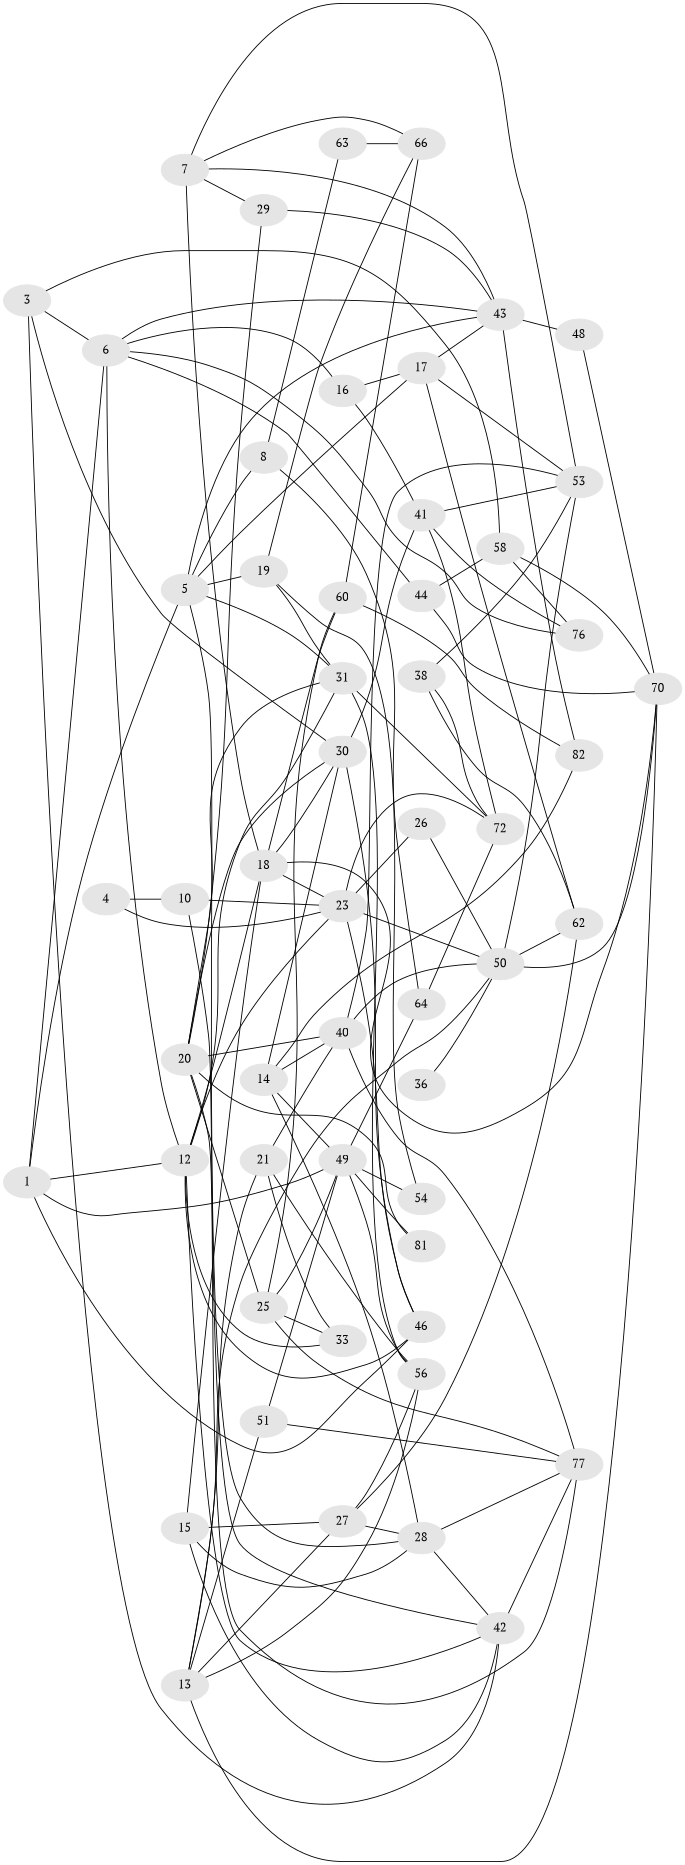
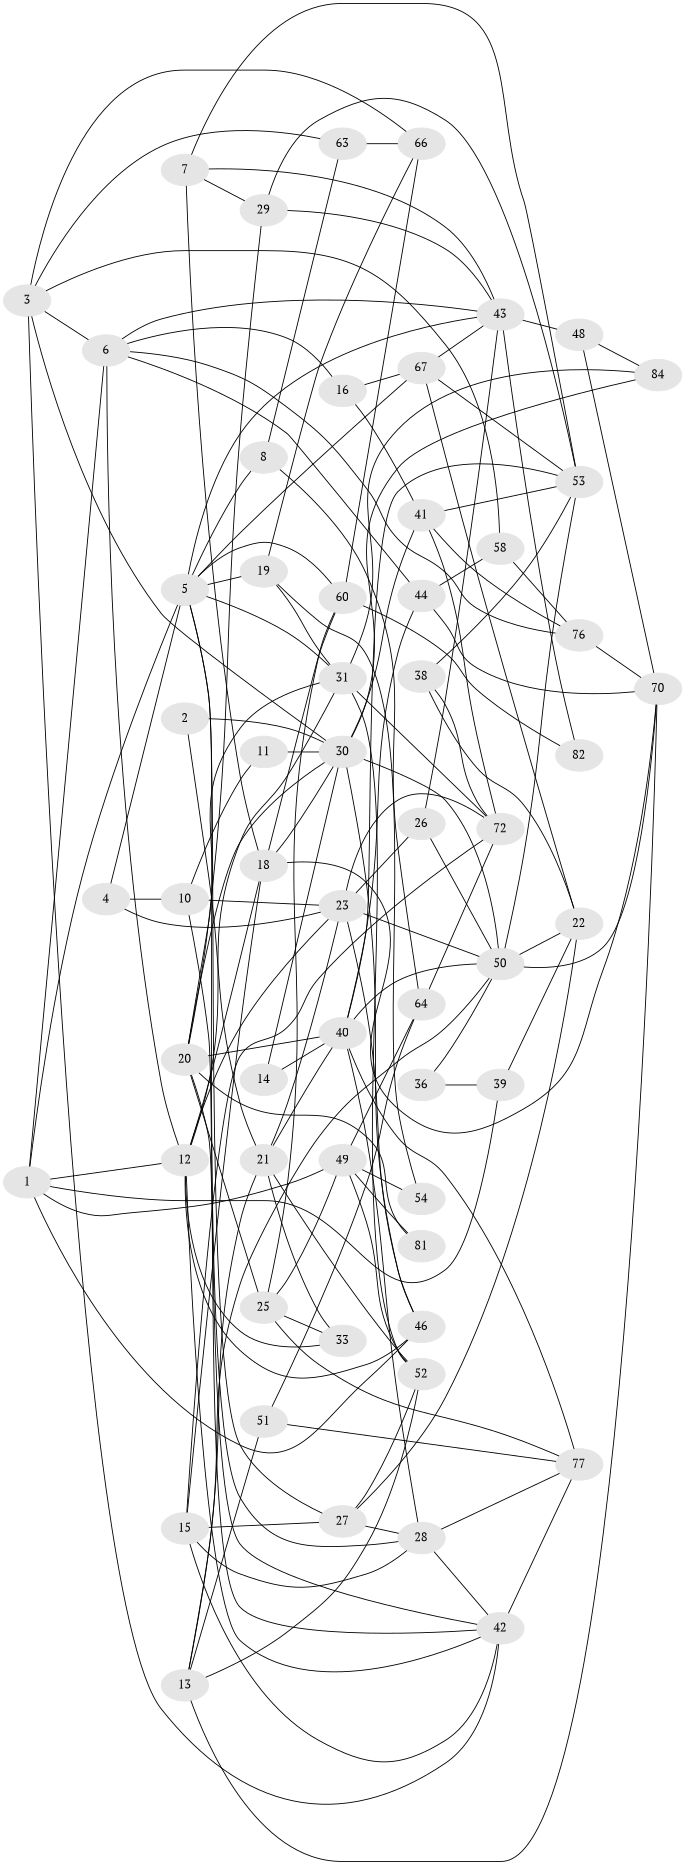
(302, 124) -> (162, 75)
none -> (149, 154)
none -> (488, 179)
(422, 368) -> (422, 368)
none -> (658, 375)
none -> (263, 542)
none -> (463, 582)
(595, 605) -> (619, 662)
none -> (185, 719)
none -> (145, 744)
none -> (264, 752)
none -> (379, 772)
none -> (464, 828)
(303, 886) -> (310, 1029)
(579, 924) -> (579, 924)
(434, 927) -> none
none -> (500, 1085)
(305, 1122) -> none
none -> (221, 1139)
(354, 1282) -> (394, 1368)
(302, 1297) -> (355, 1217)
(422, 1374) -> (422, 1374)
(225, 1576) -> (221, 1520)
(264, 1603) -> (214, 1079)
